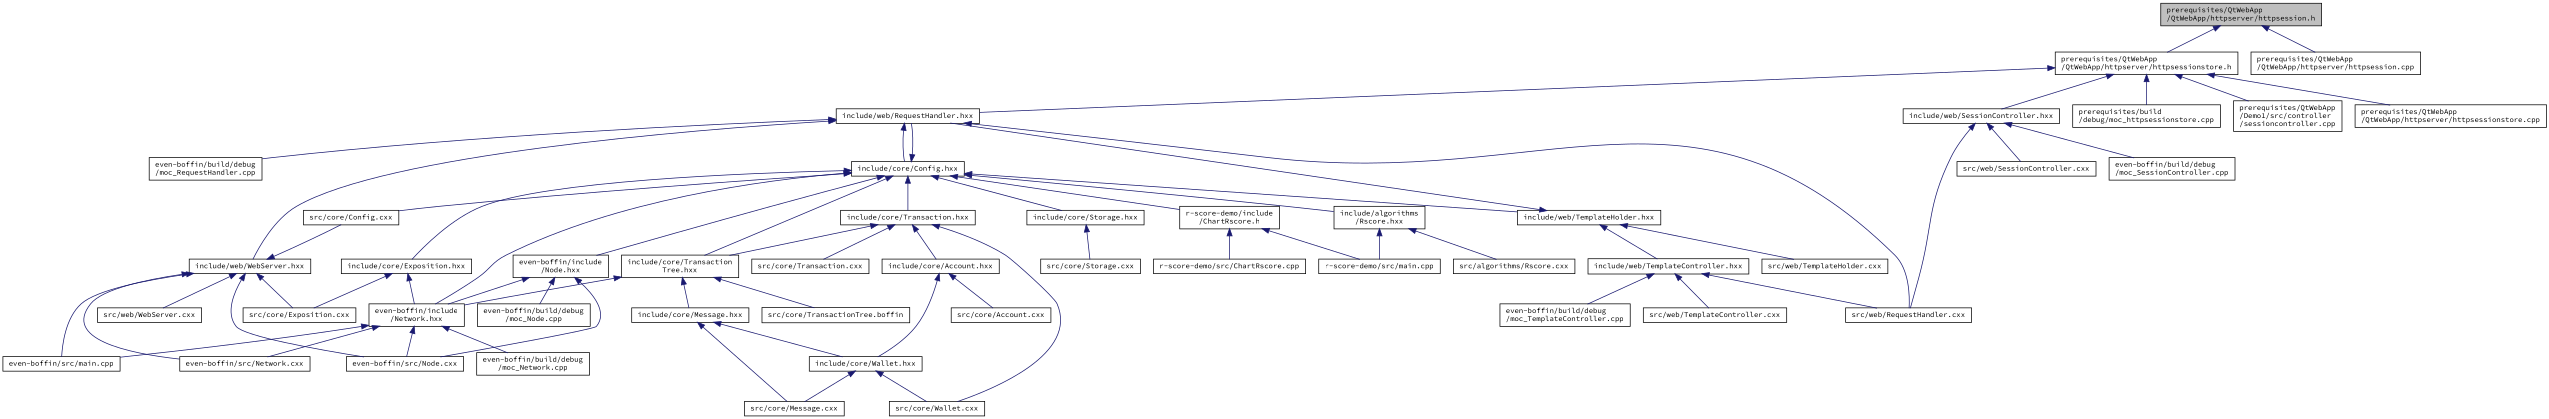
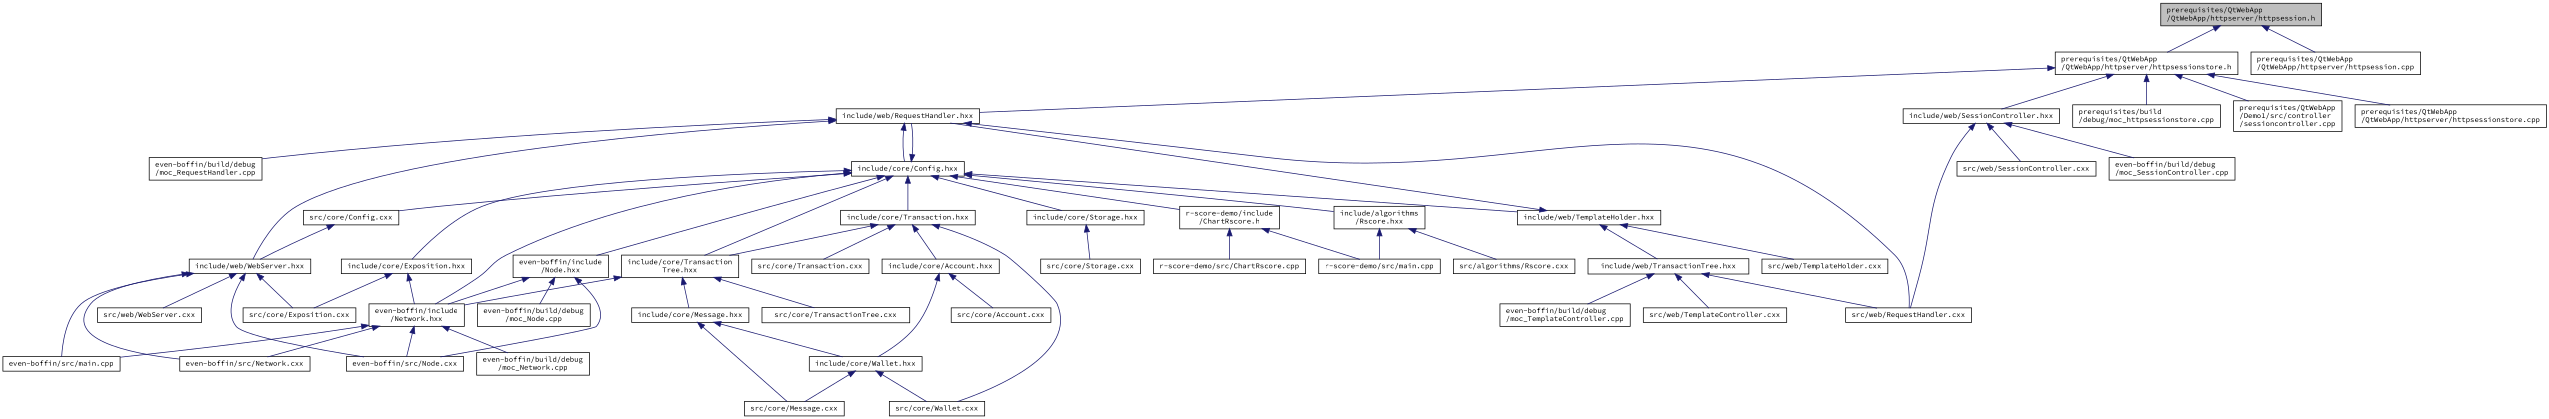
(308, 241) -> (293, 243)
(1668, 266) -> (1668, 266)
(836, 315) -> (836, 315)
